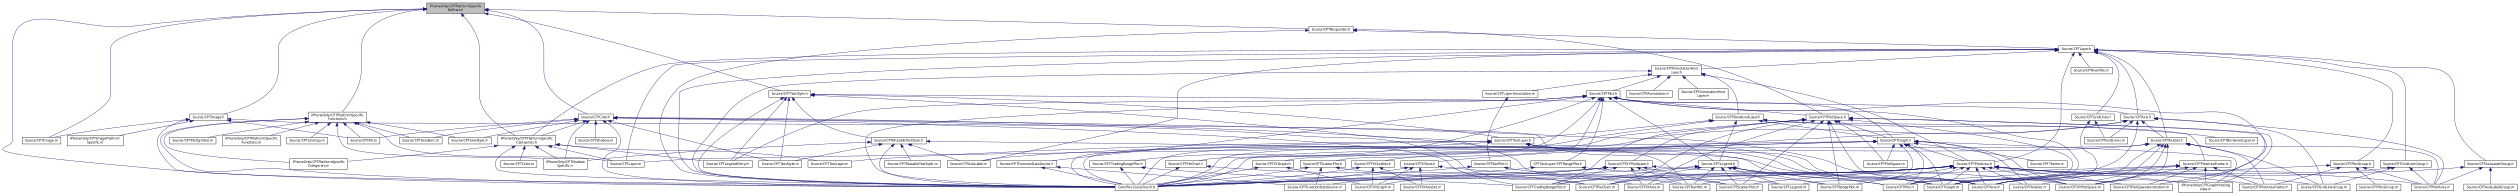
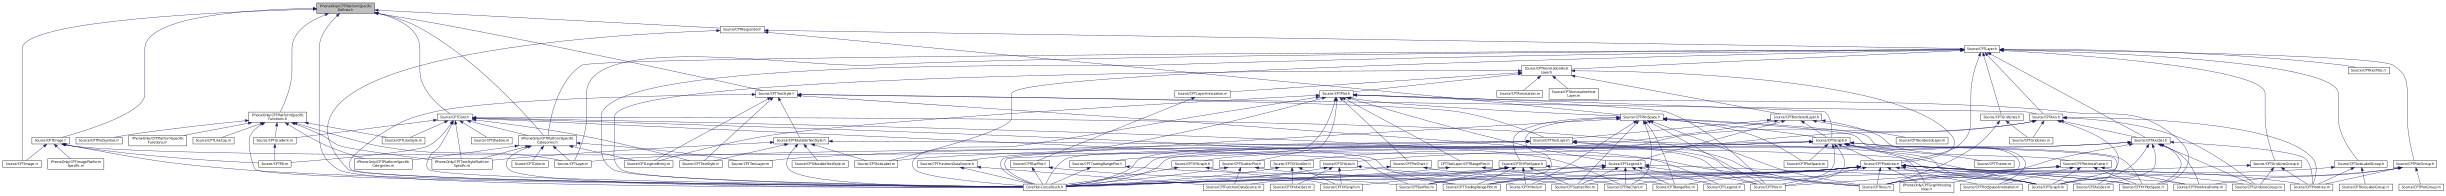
(353, 131) -> (275, 155)
(566, 164) -> (462, 164)
(2206, 177) -> none
